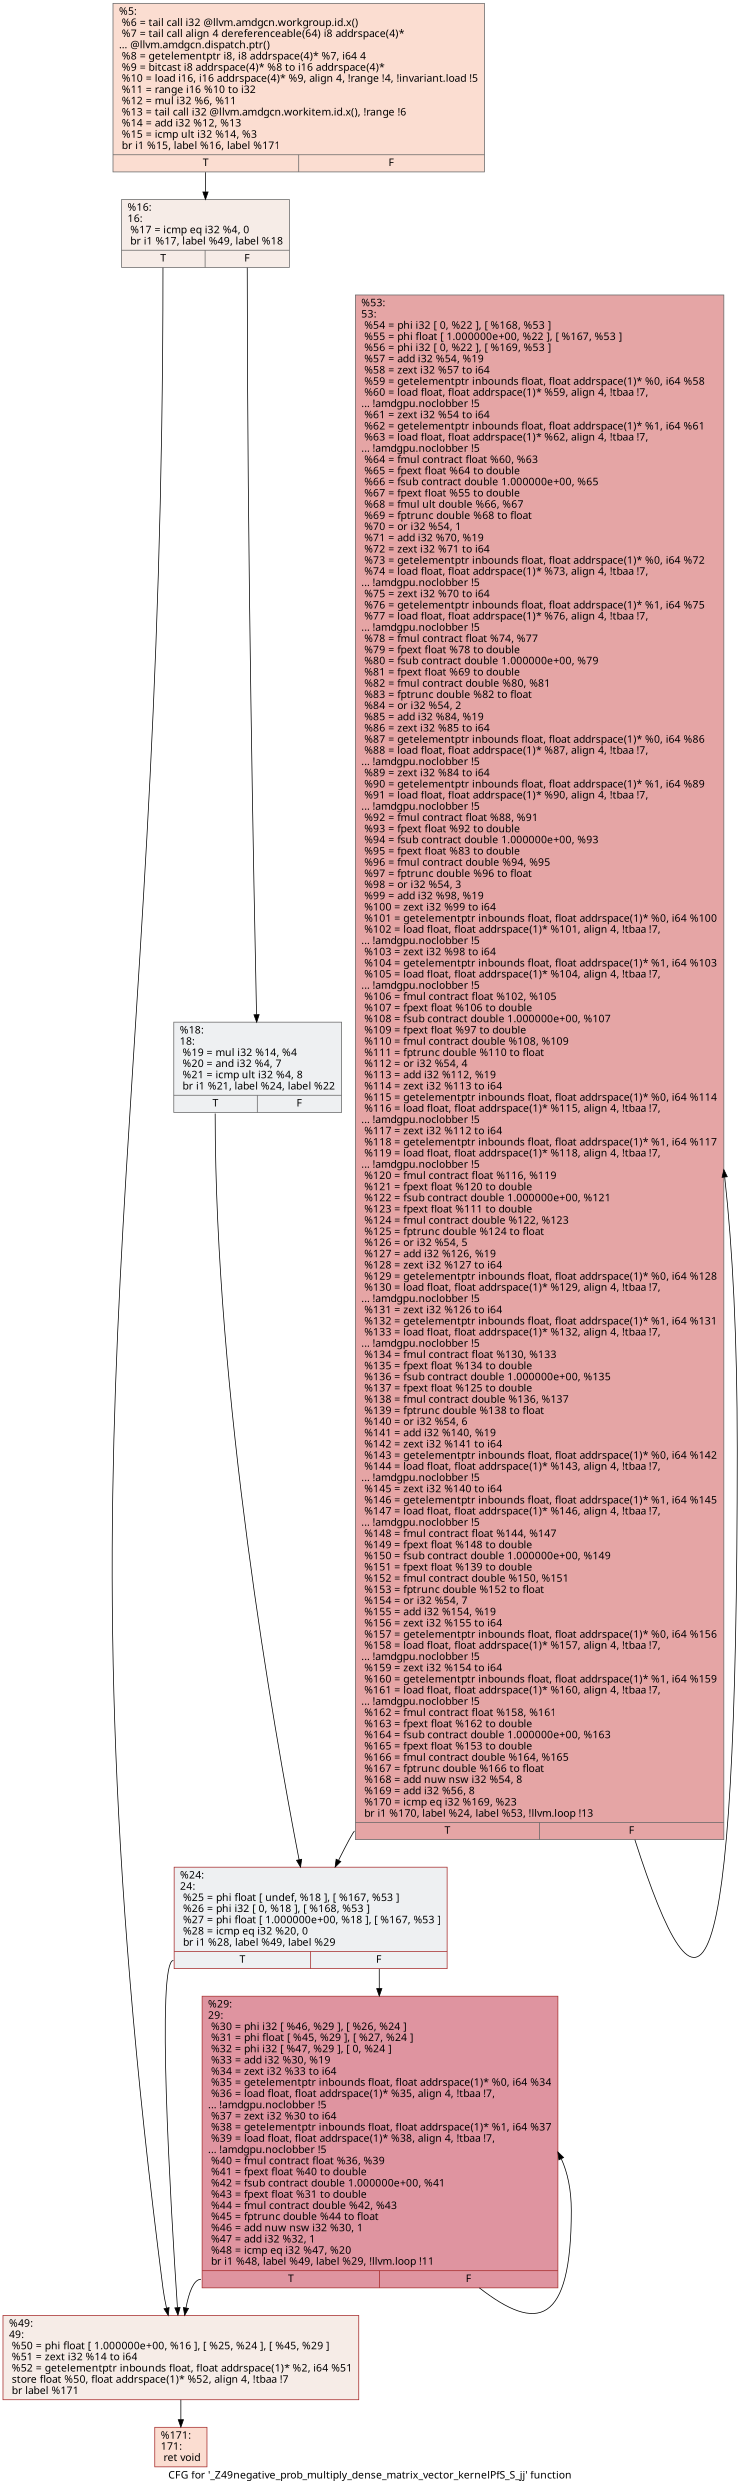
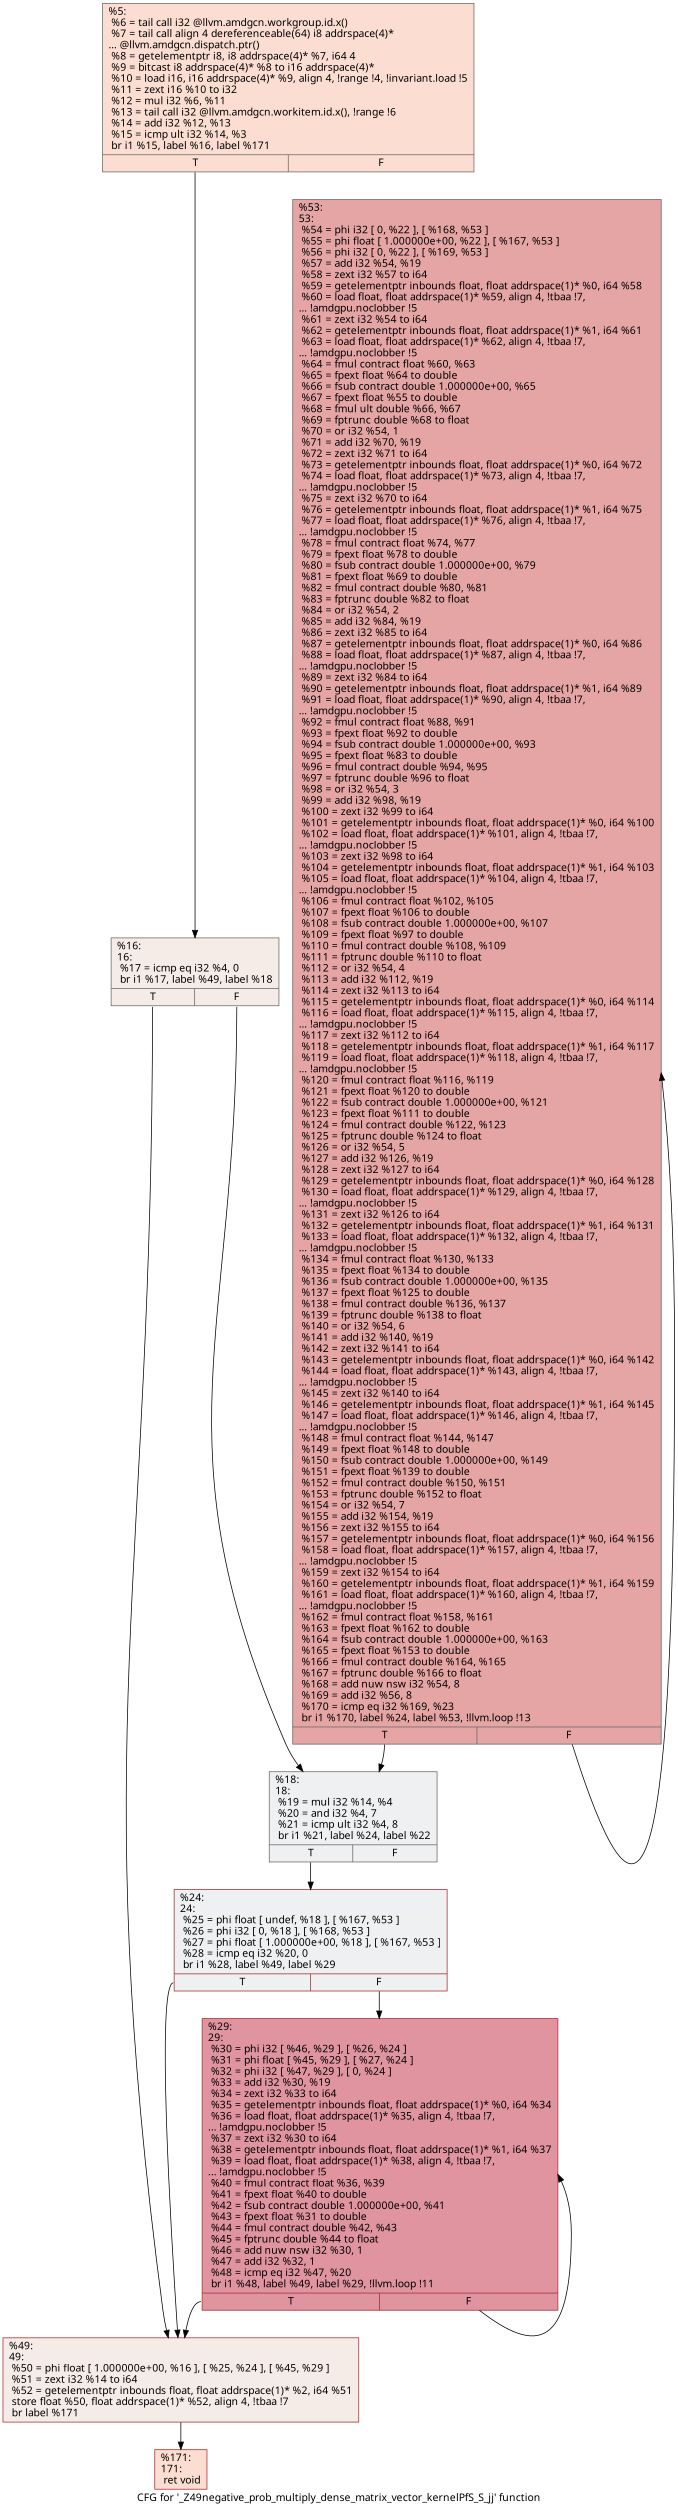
(188, 90) -> (173, 90)
(346, 1845) -> (384, 1755)
